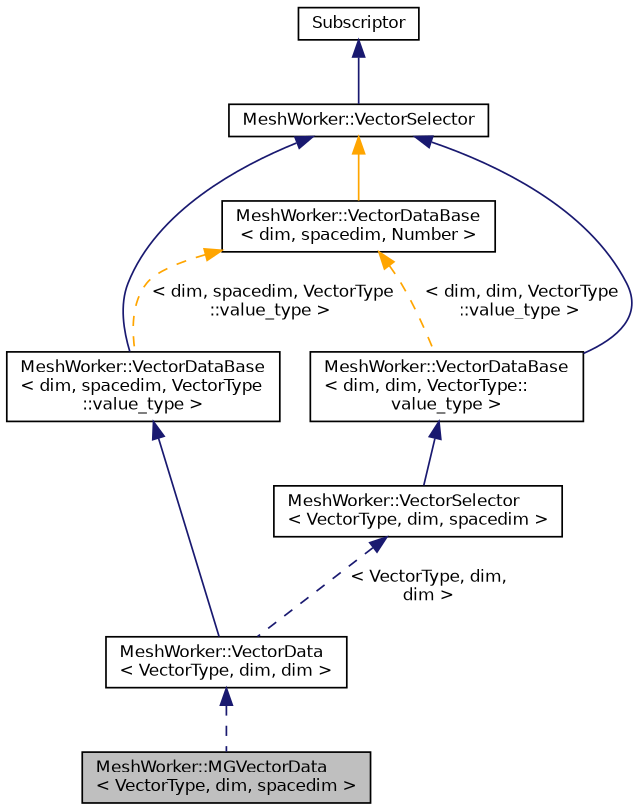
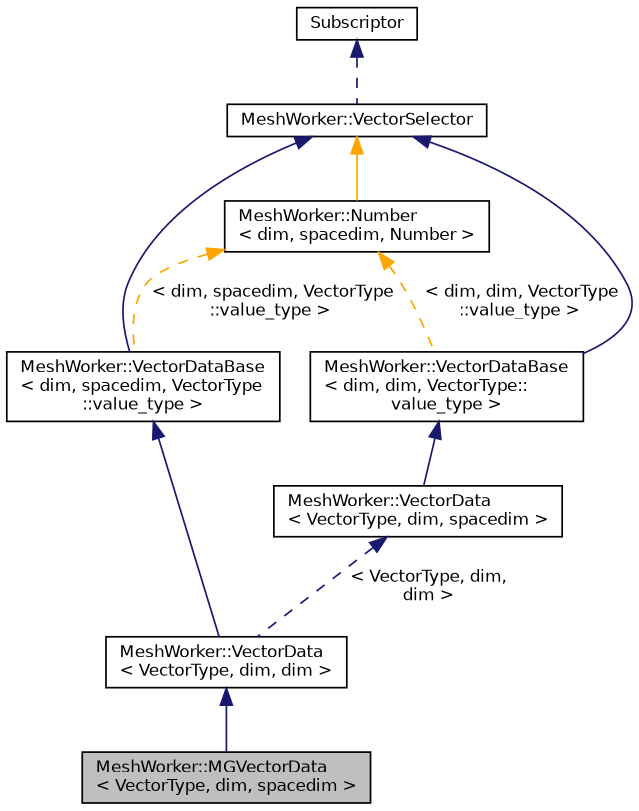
(359, 81) -> (357, 81)
(359, 226) -> (357, 226)
(418, 511) -> (418, 511)
(226, 729) -> (226, 729)
